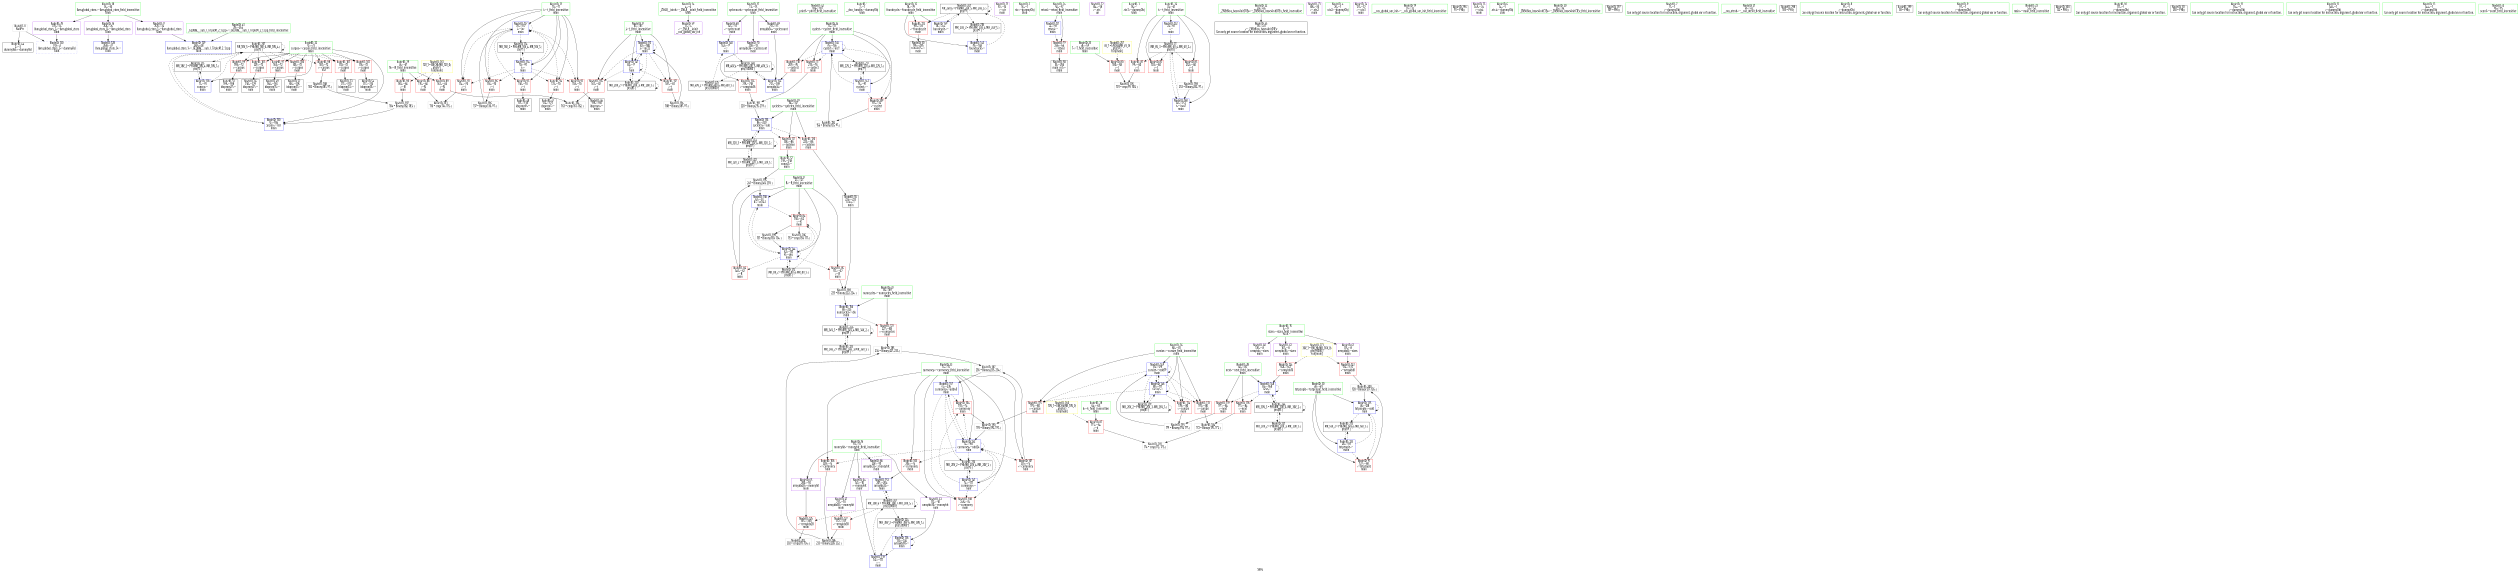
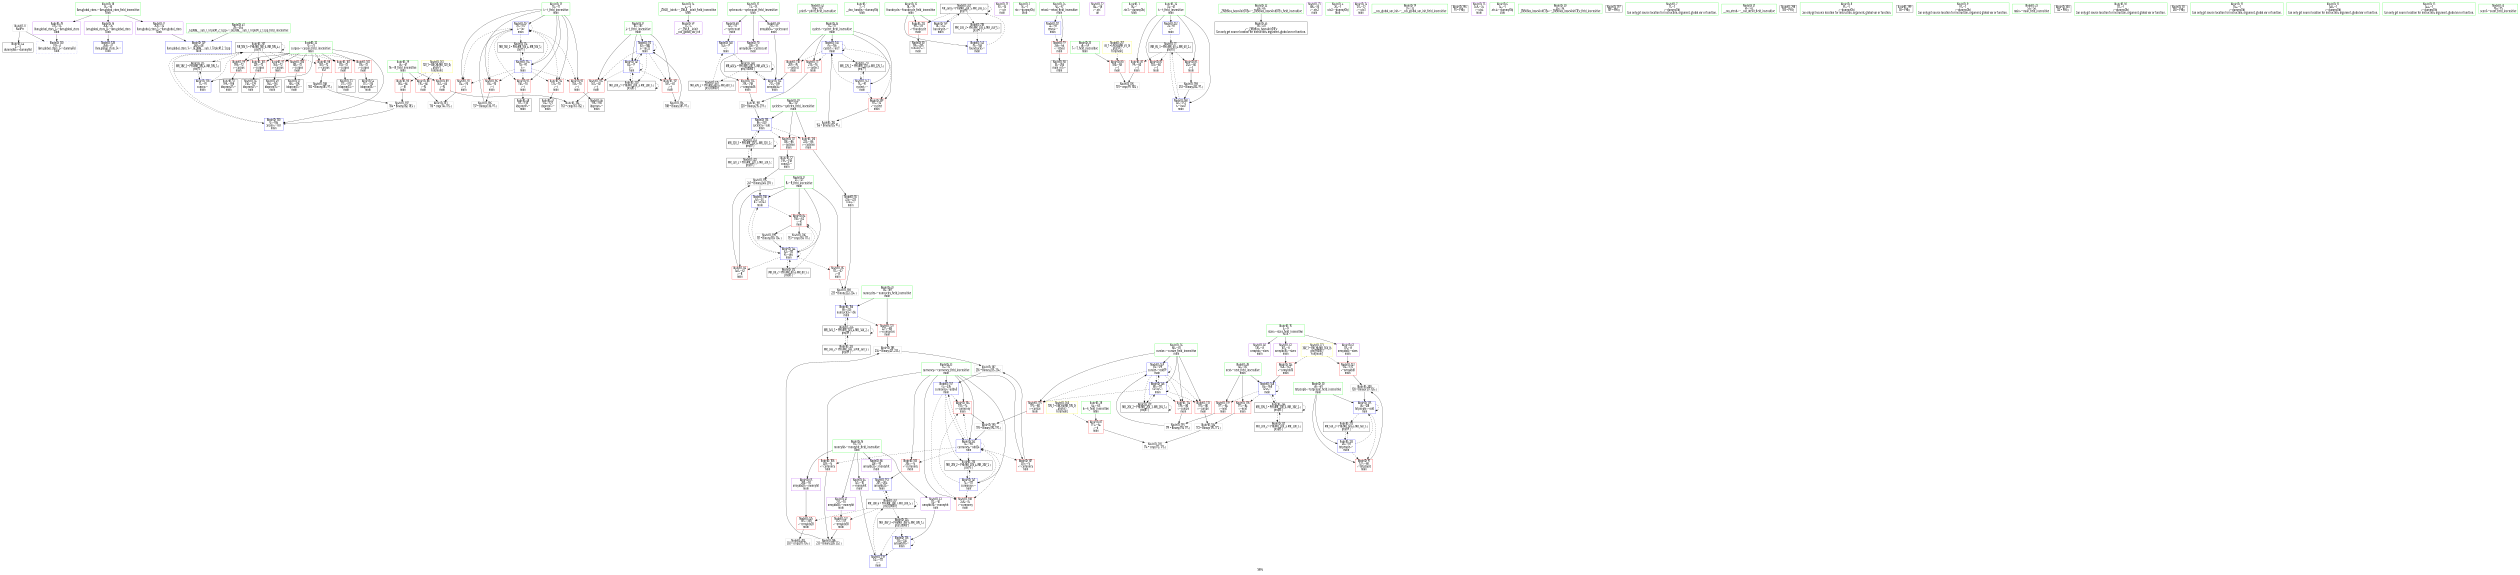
(787, 163) -> (787, 163)
